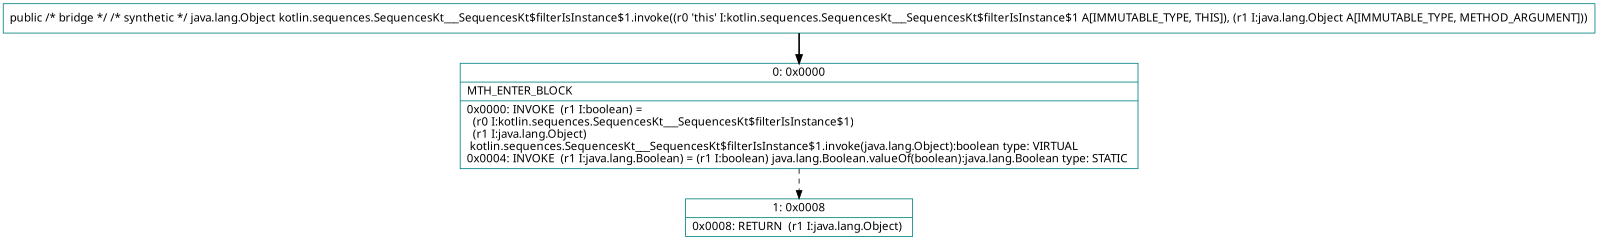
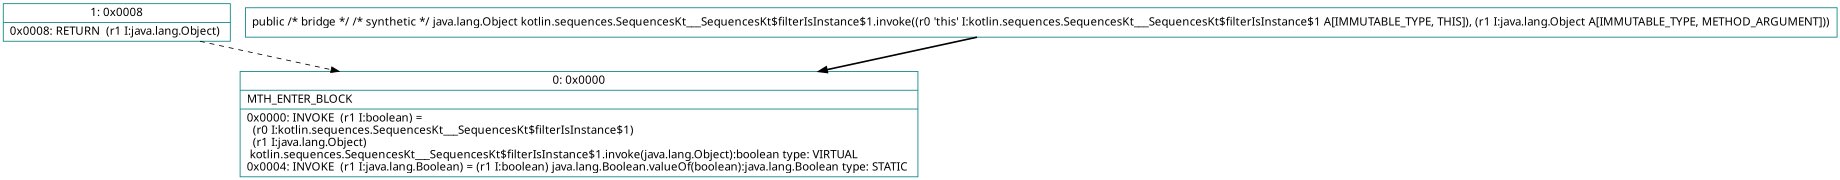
(799, 180) -> (265, 55)
